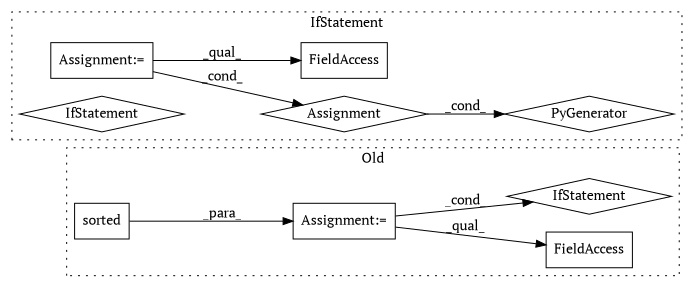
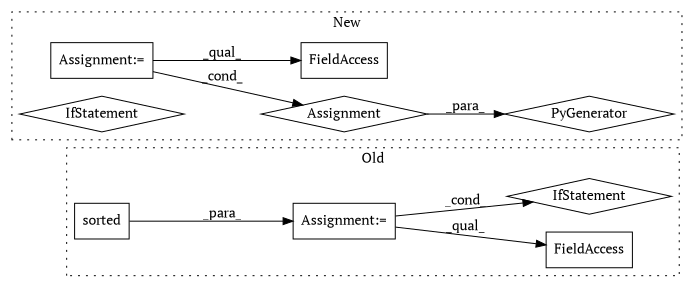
(347, 23) -> (347, 23)
(466, 107) -> (466, 107)
